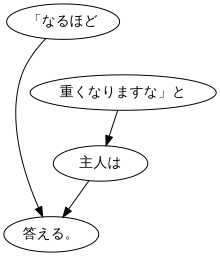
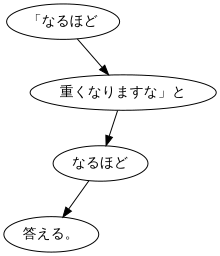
(16, 121) -> (90, 53)
(101, 163) -> (101, 163)
